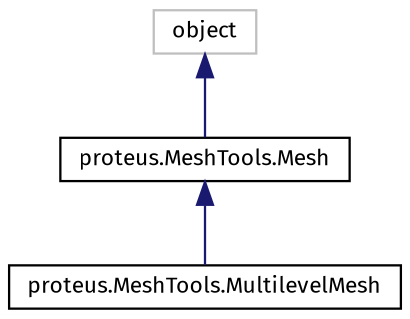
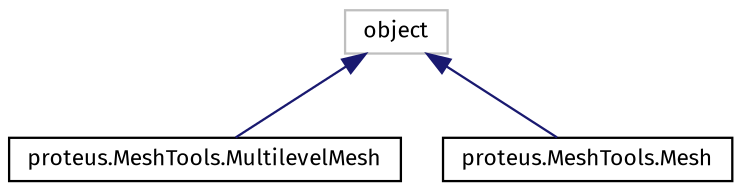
(205, 235) -> (291, 102)
